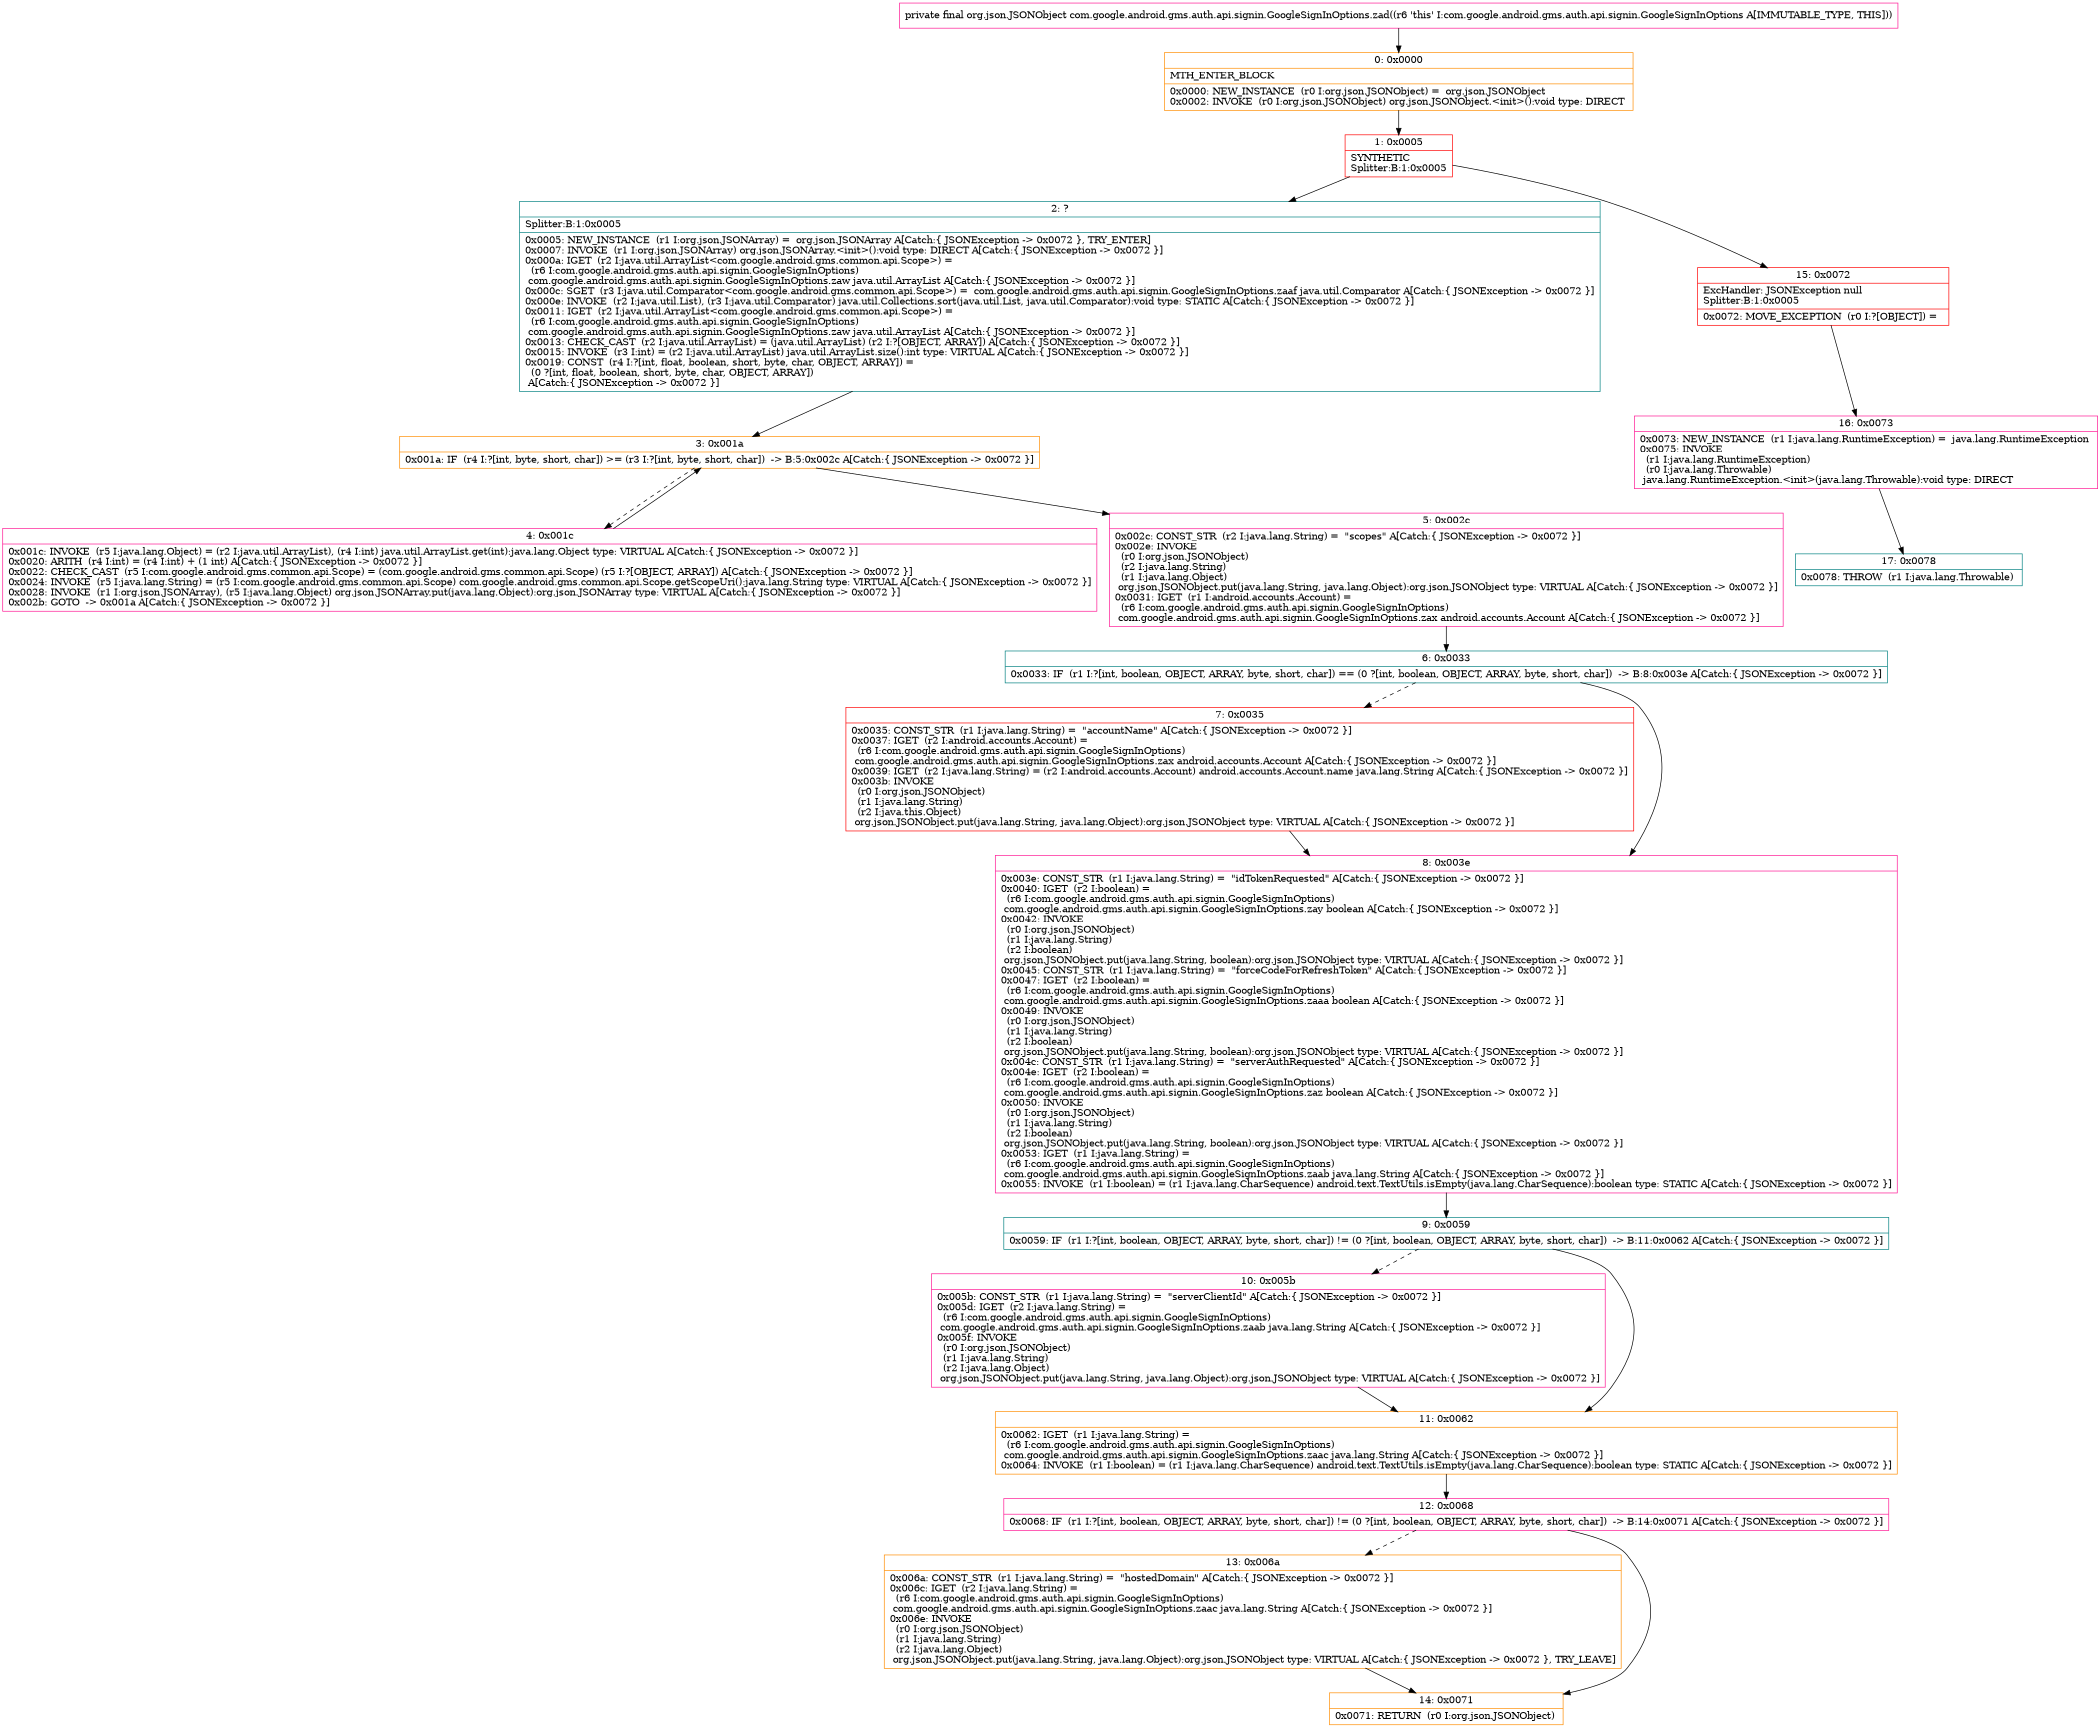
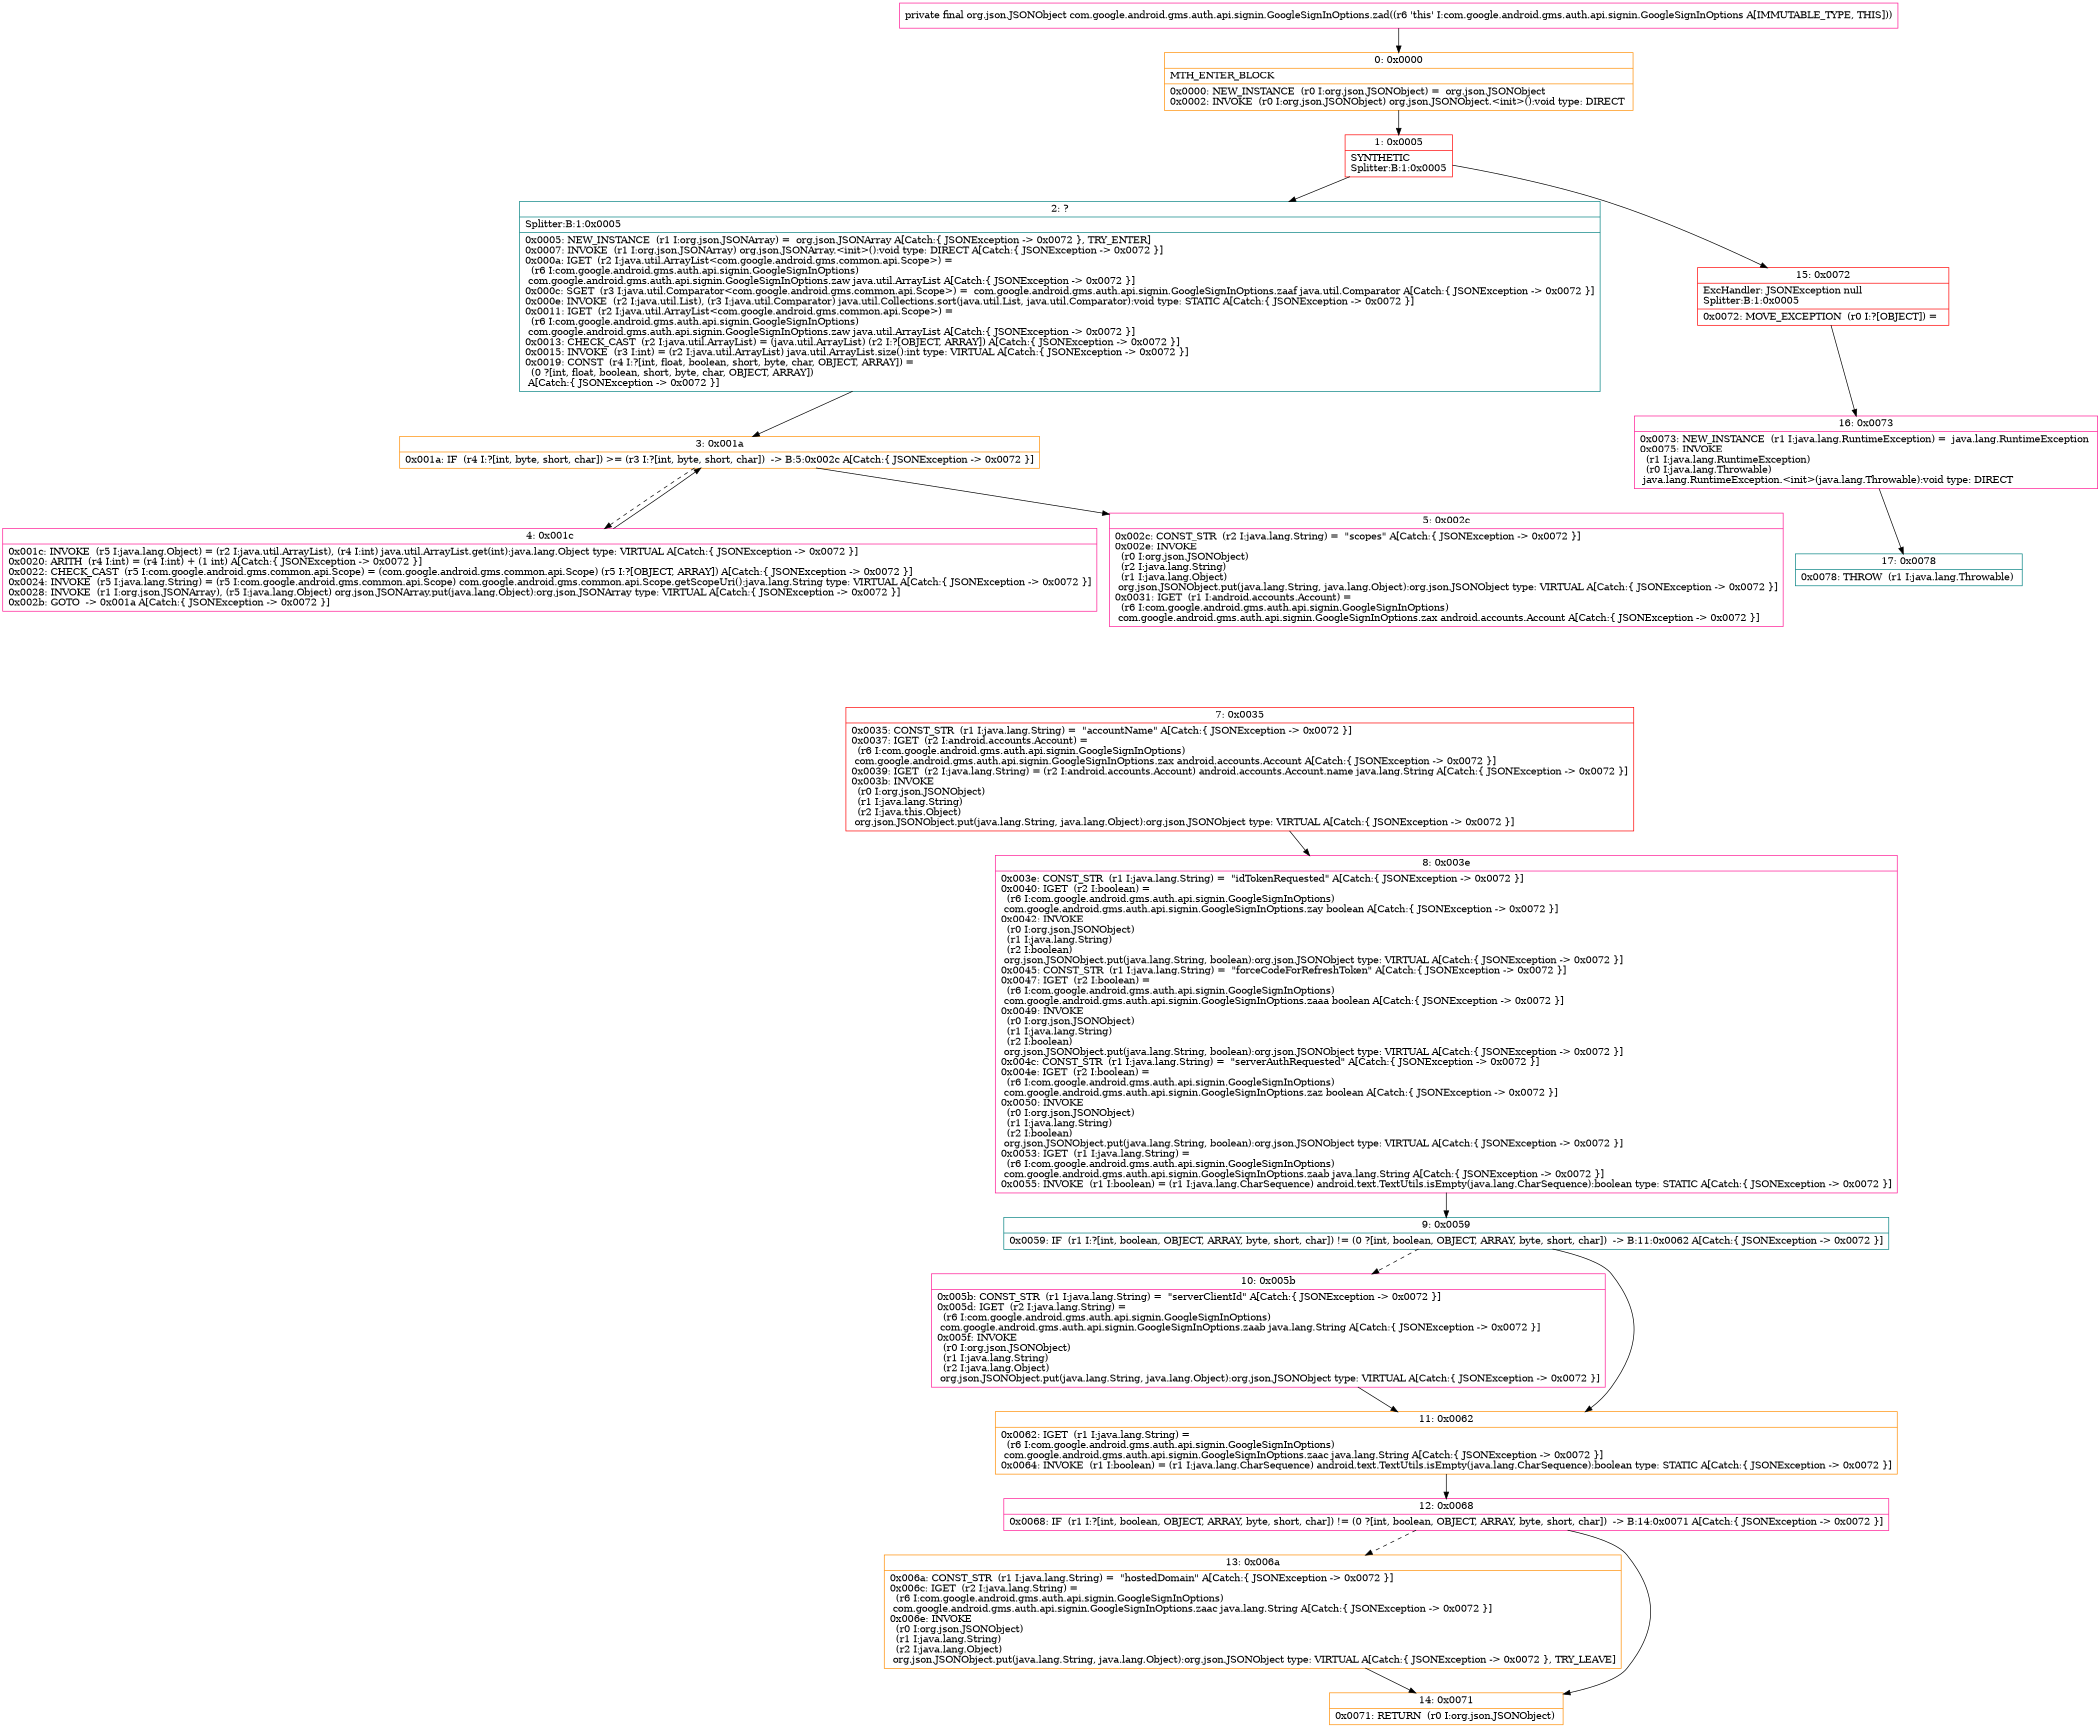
(1446, 667) -> none
